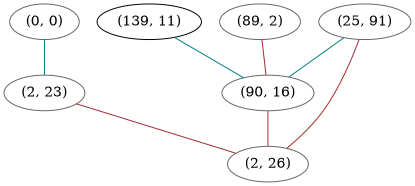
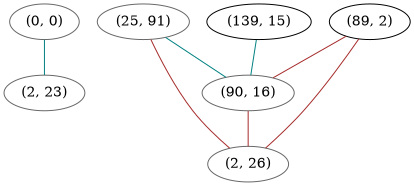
(149, 22) -> (259, 22)
(260, 22) -> (370, 22)
(156, 129) -> (316, 97)
